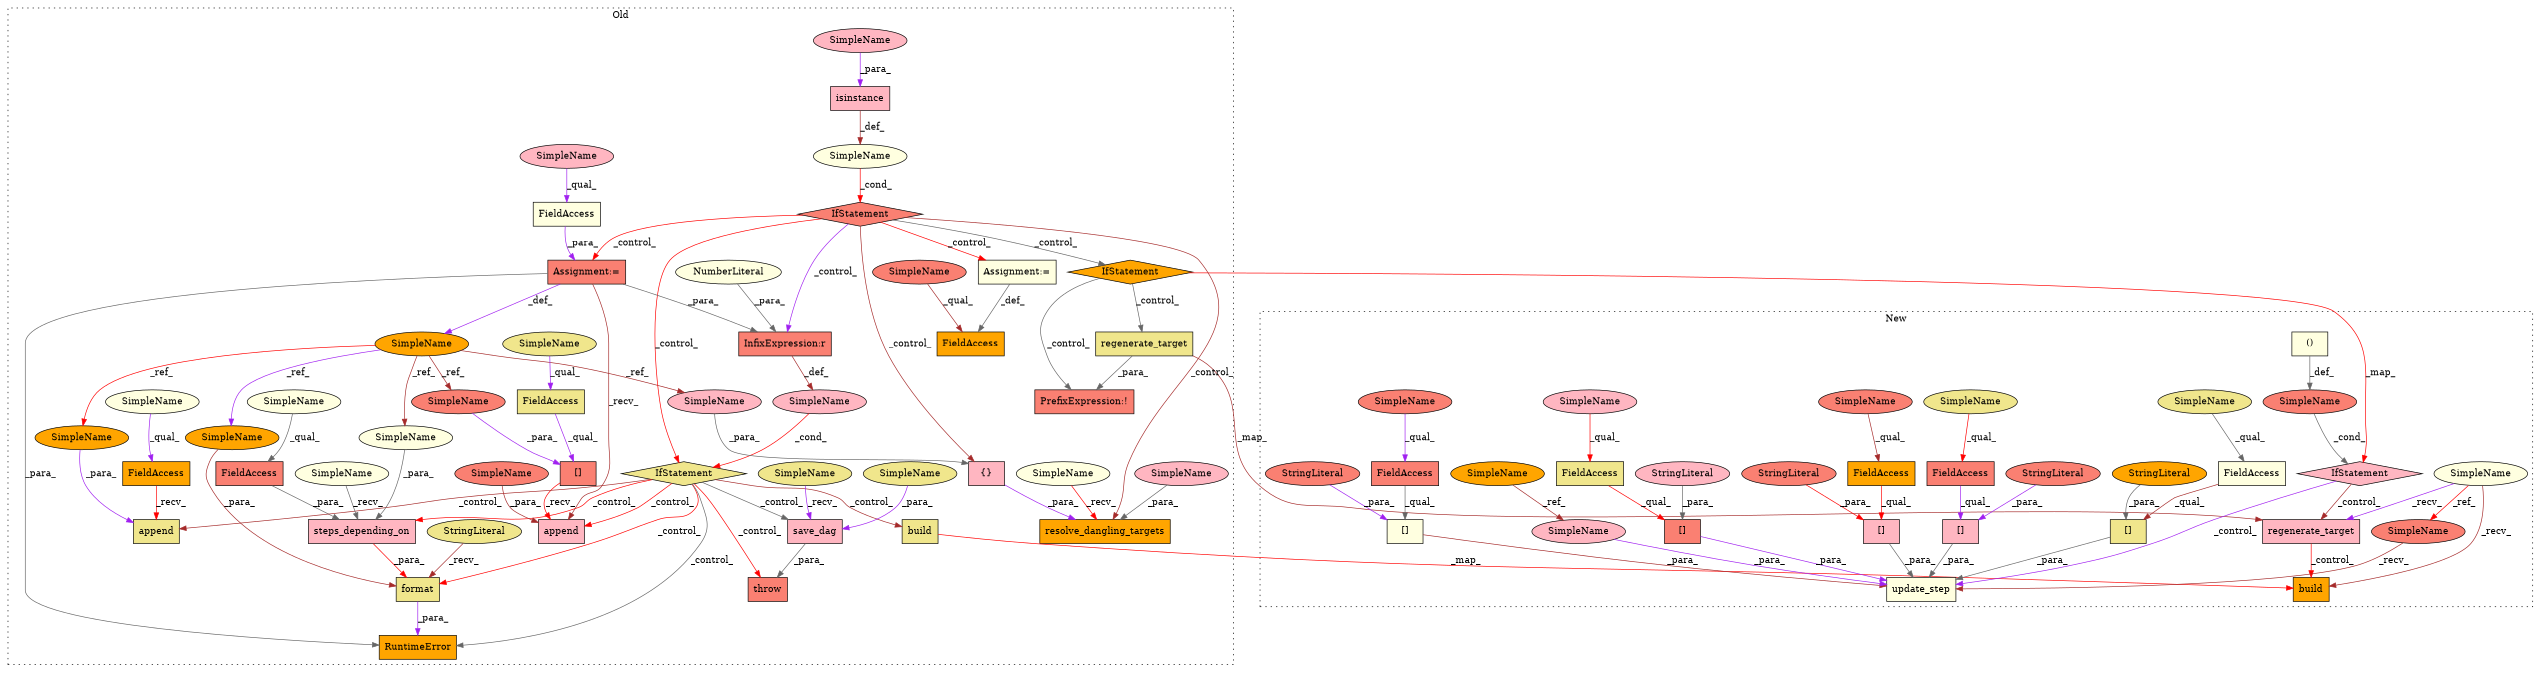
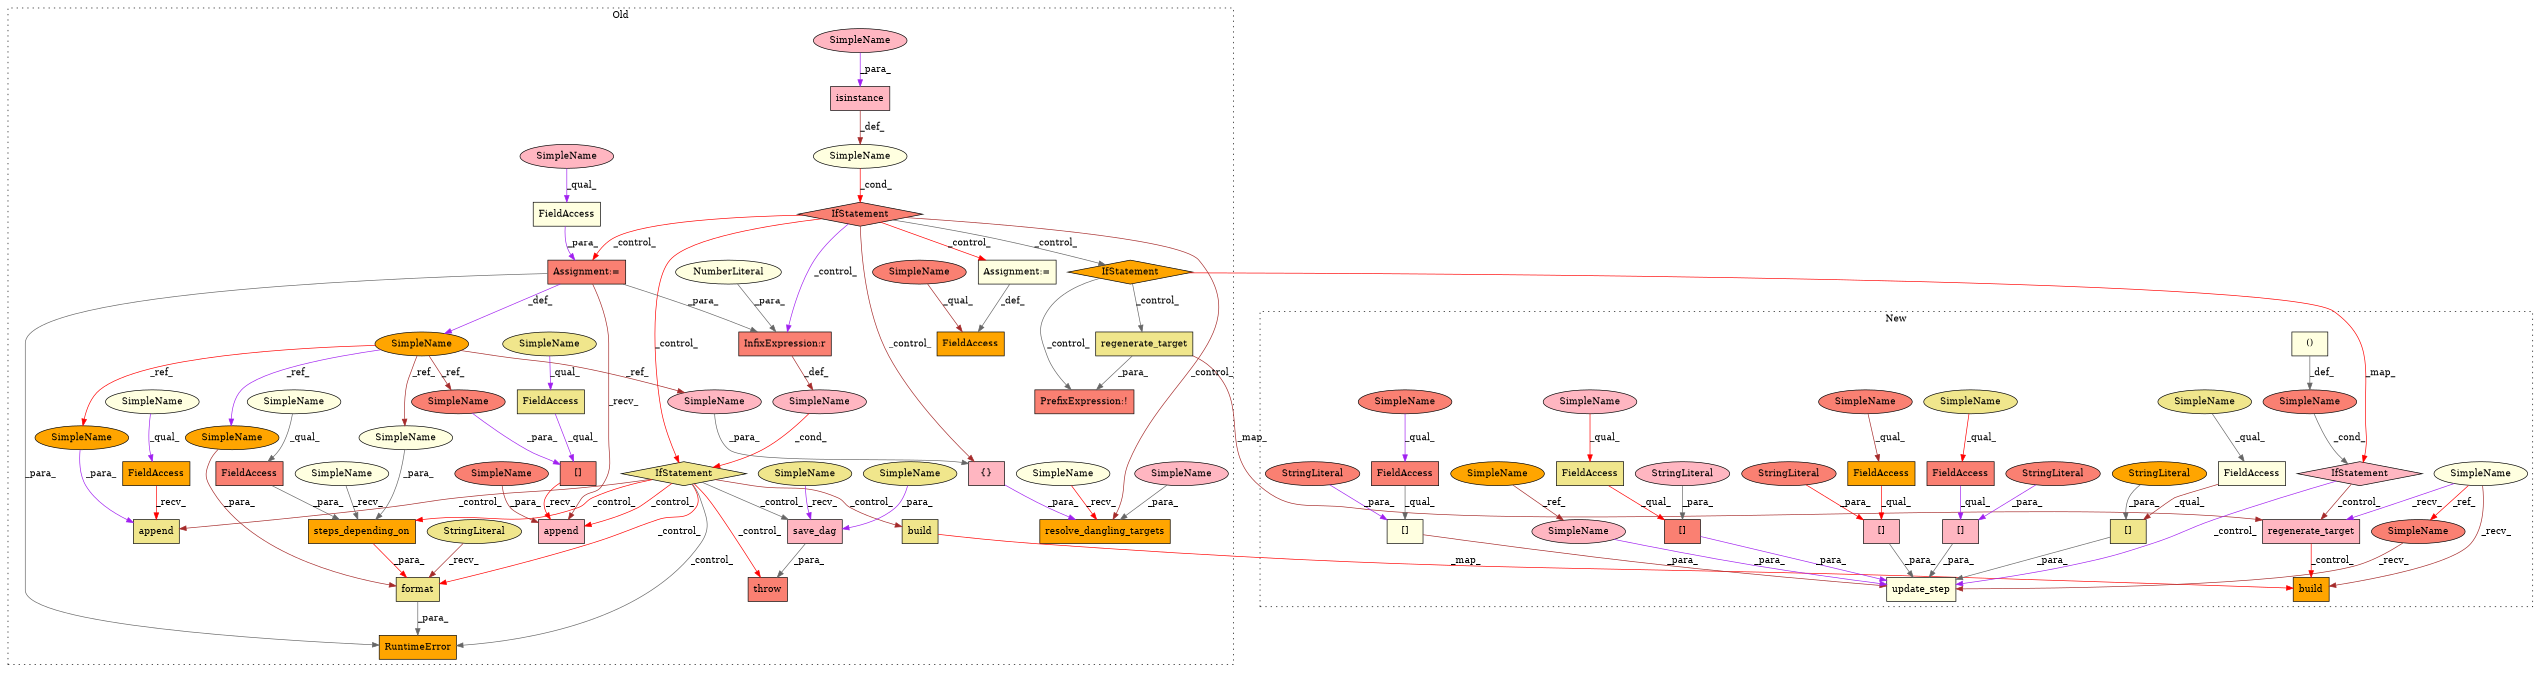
(362, 532) -> (362, 532)
(418, 615) -> (418, 615)
